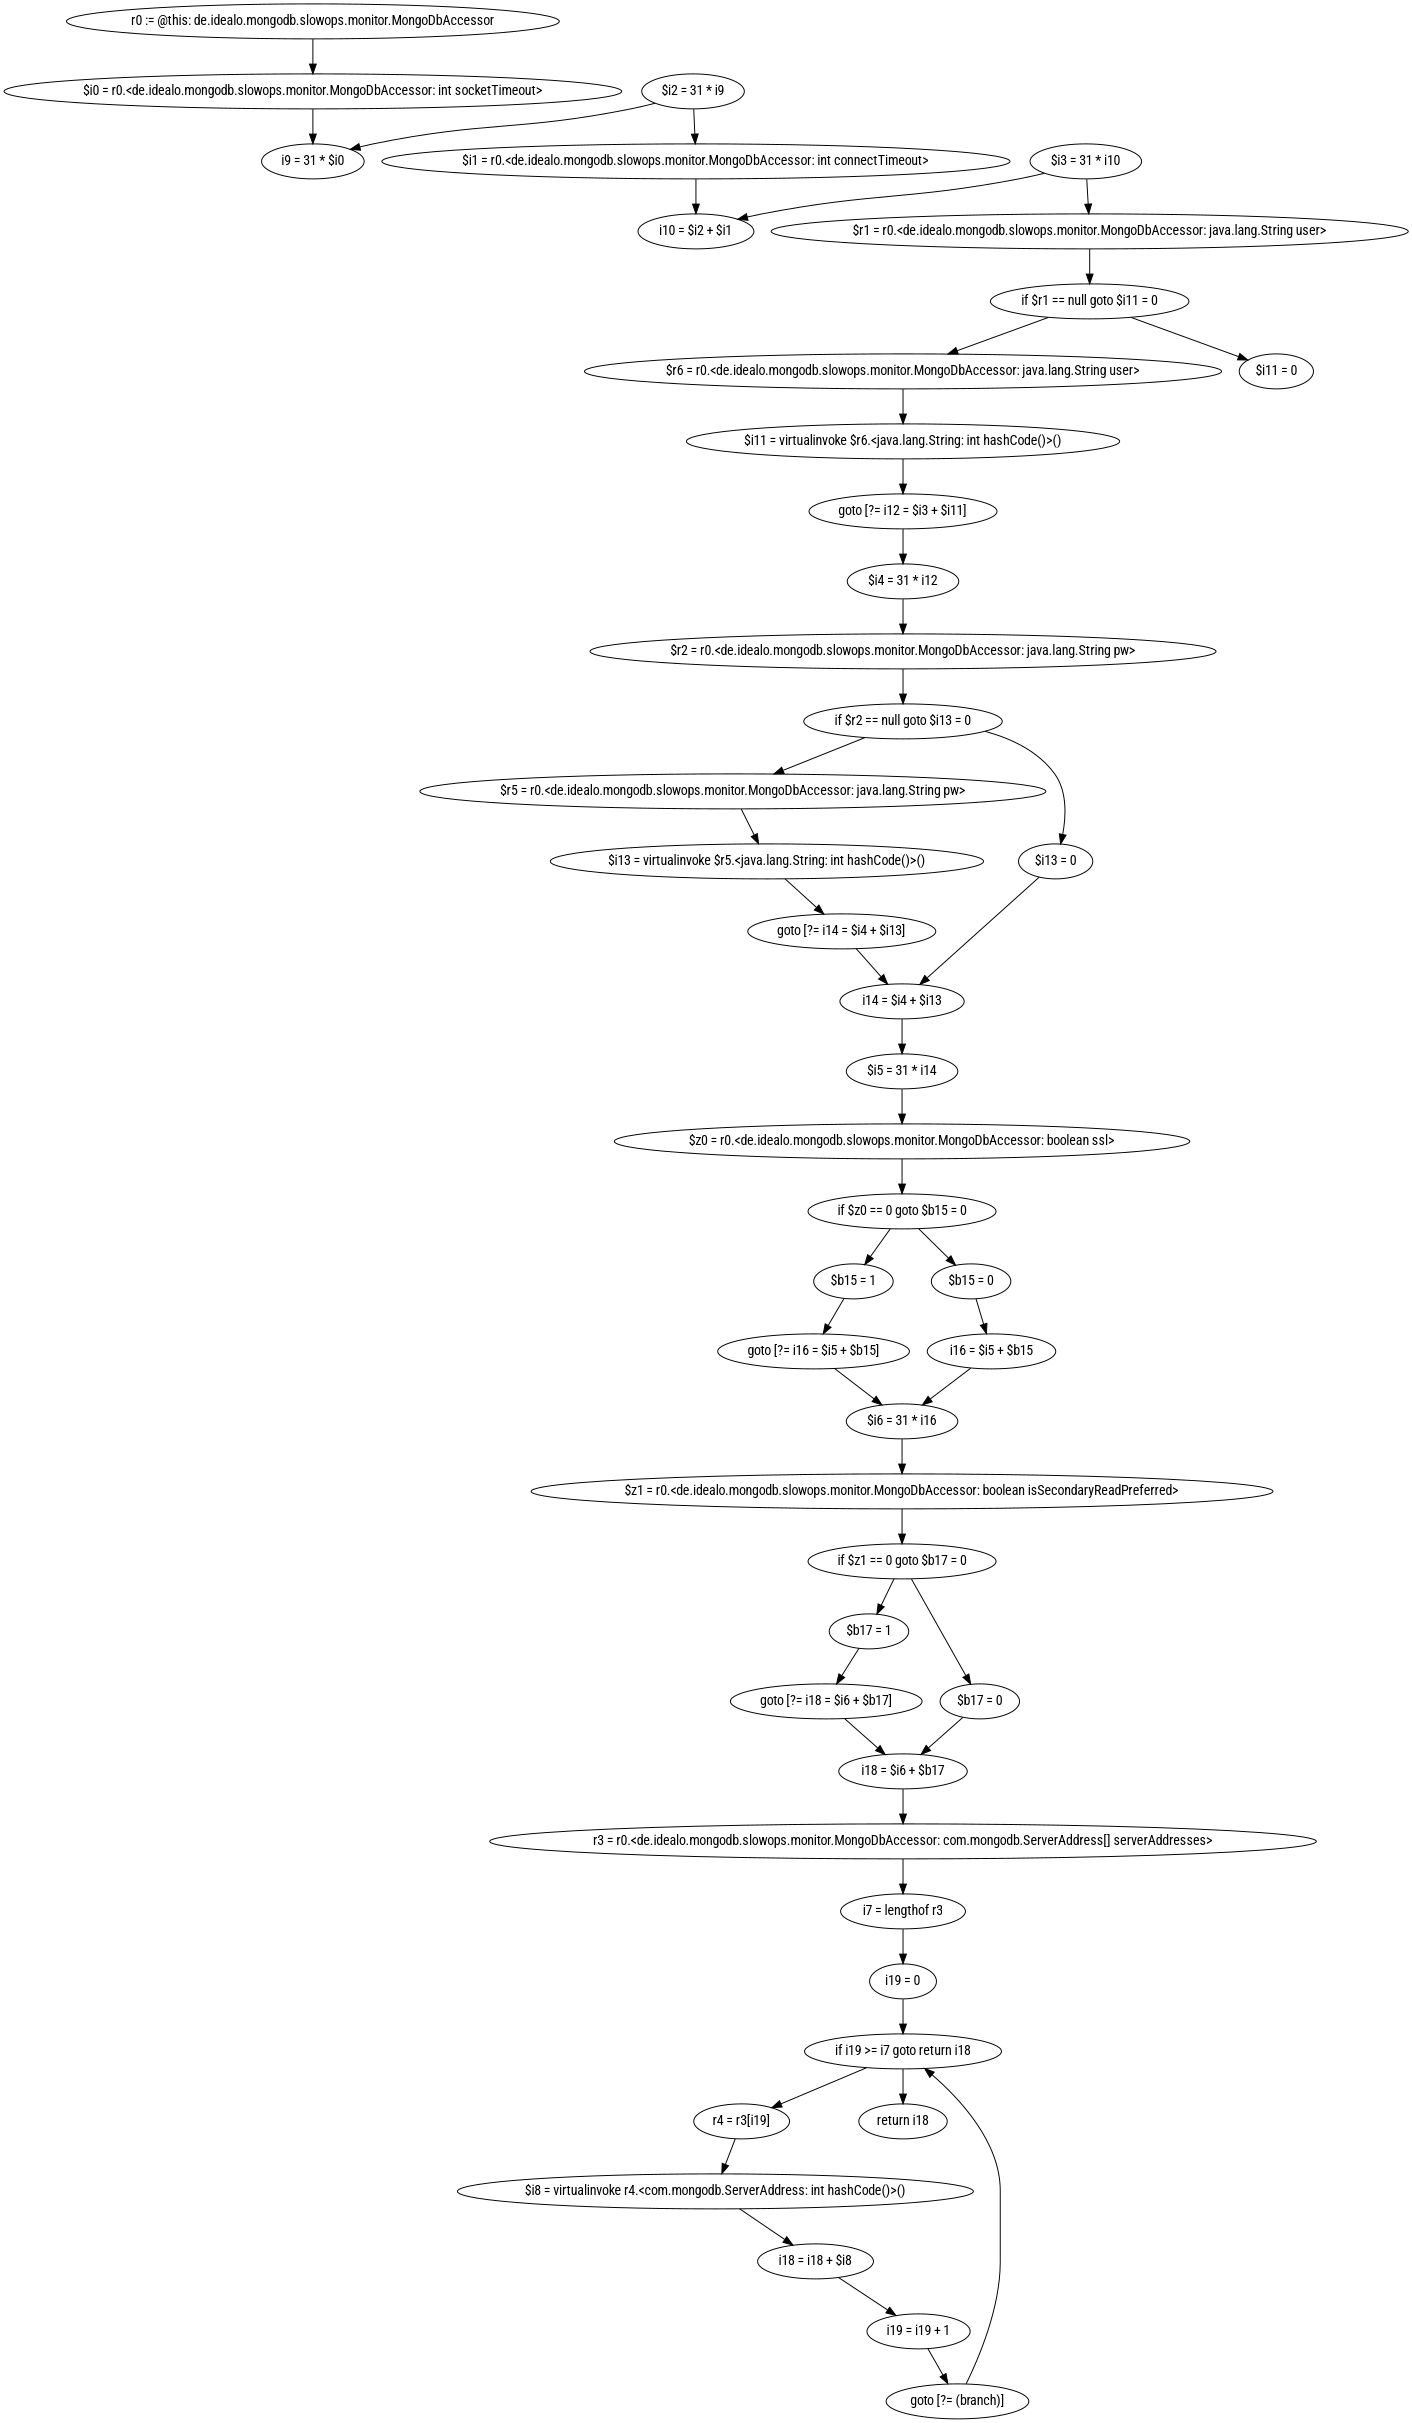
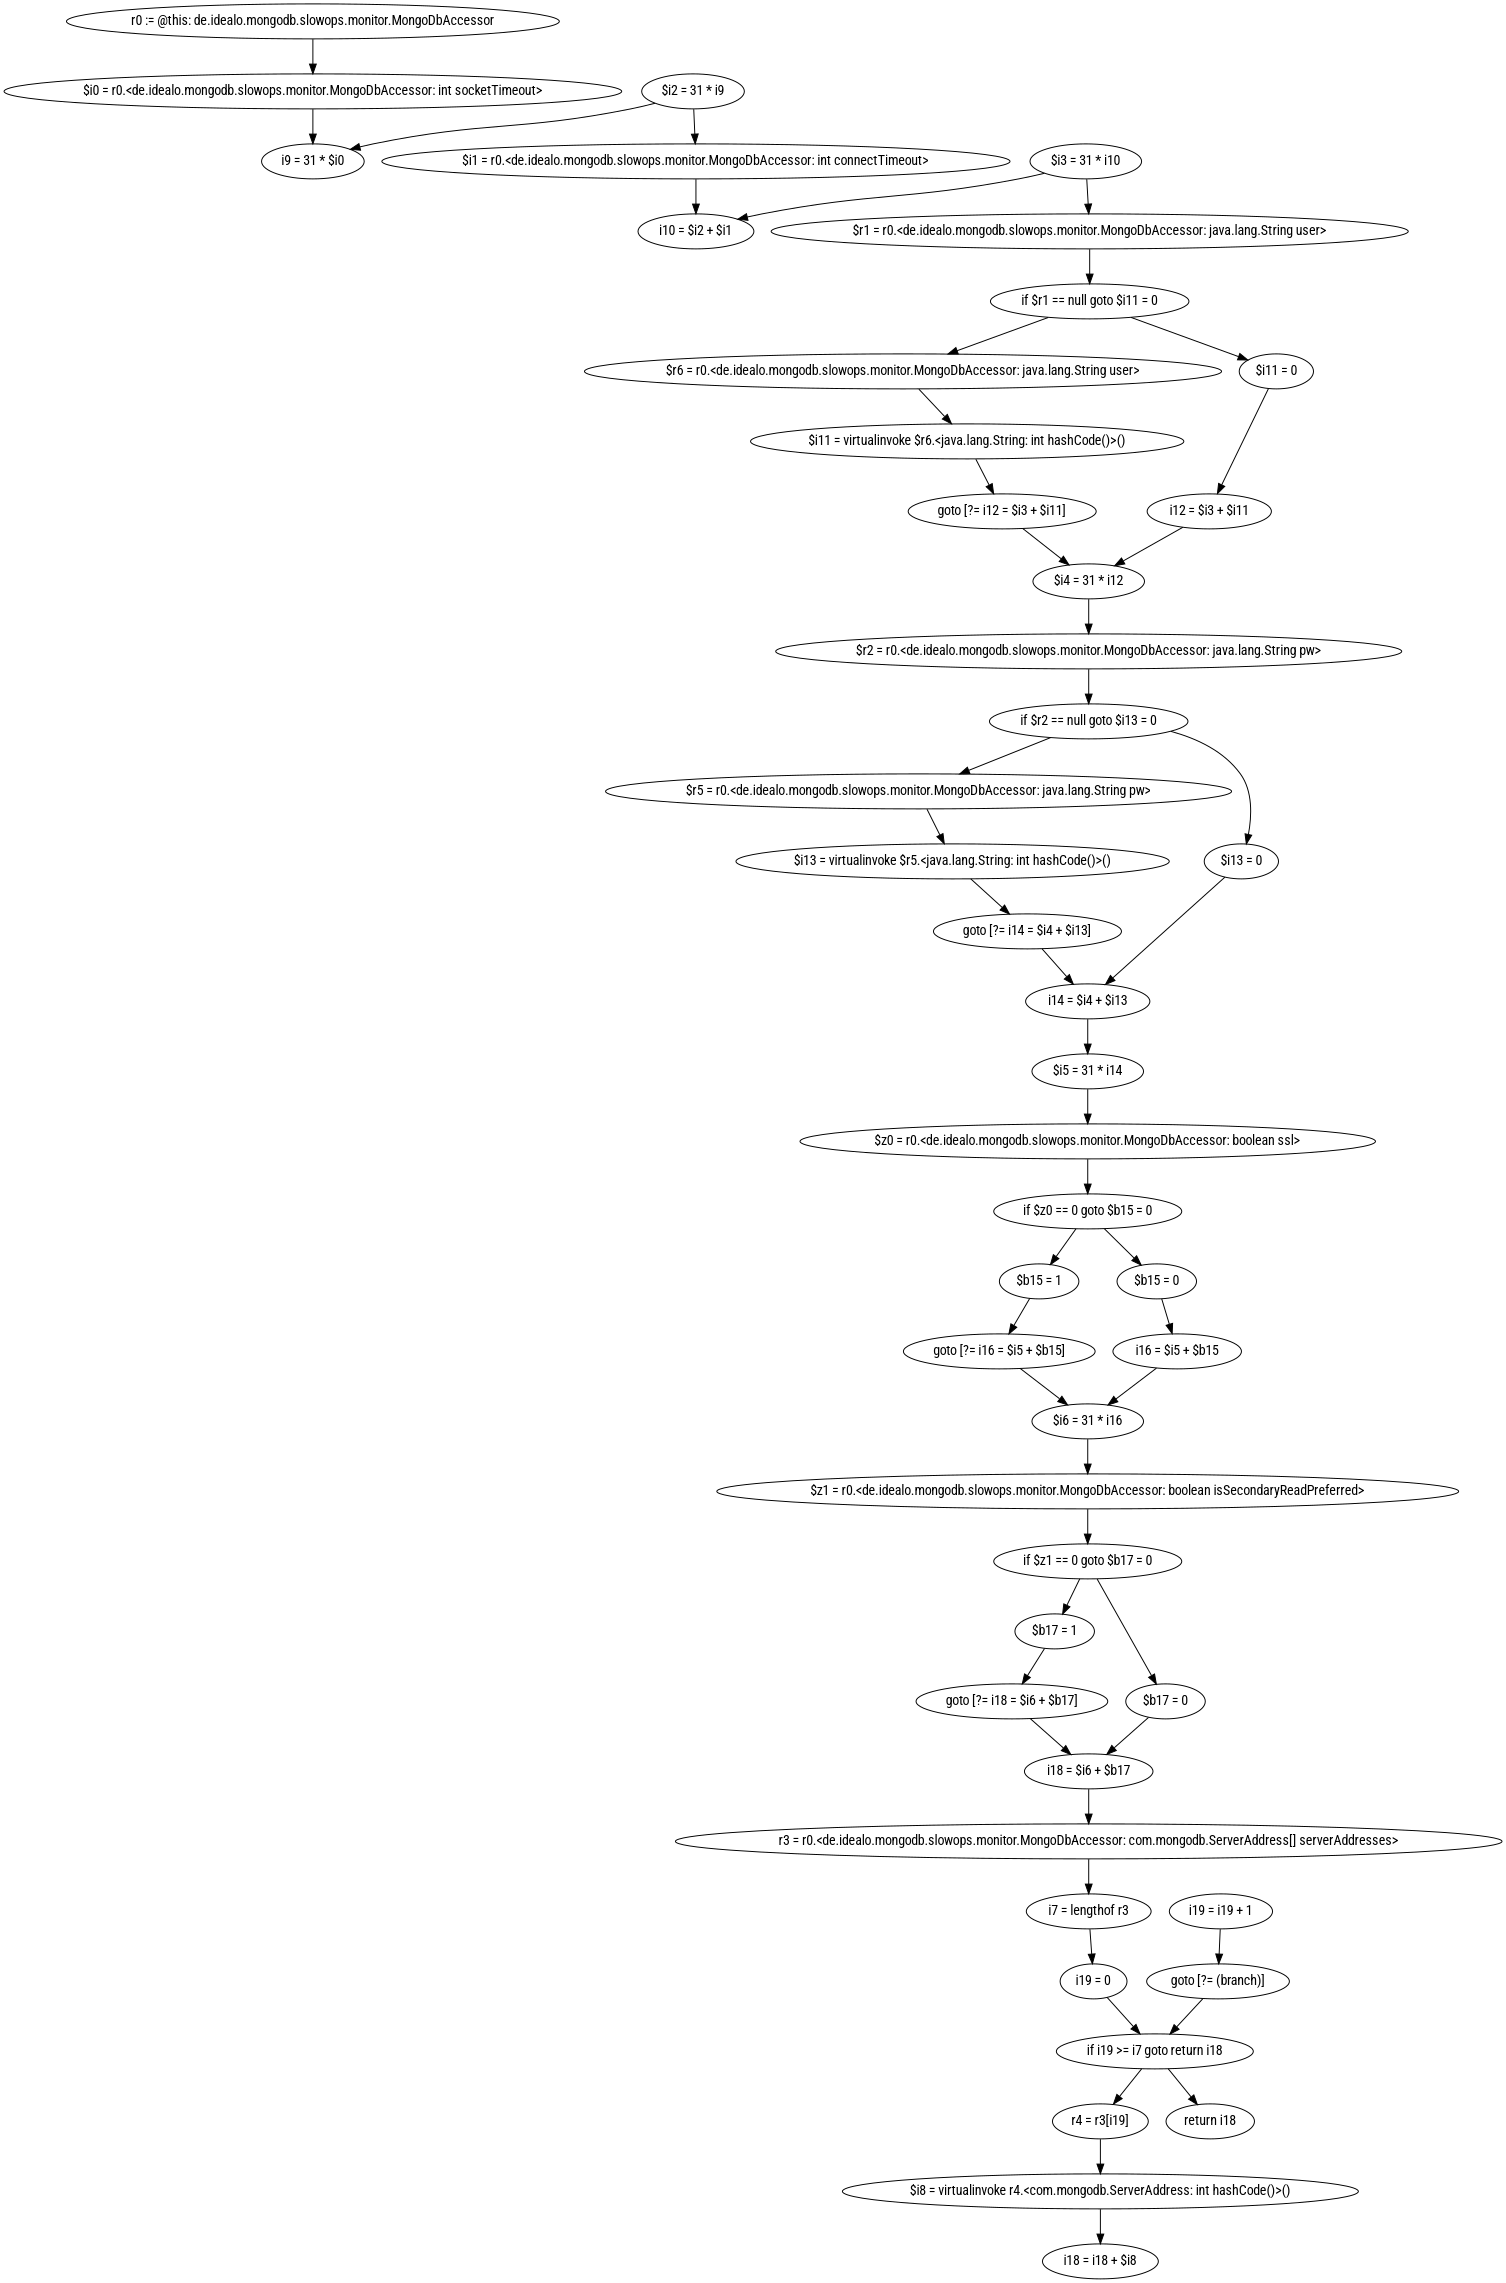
none -> (1209, 511)
(863, 2294) -> none
